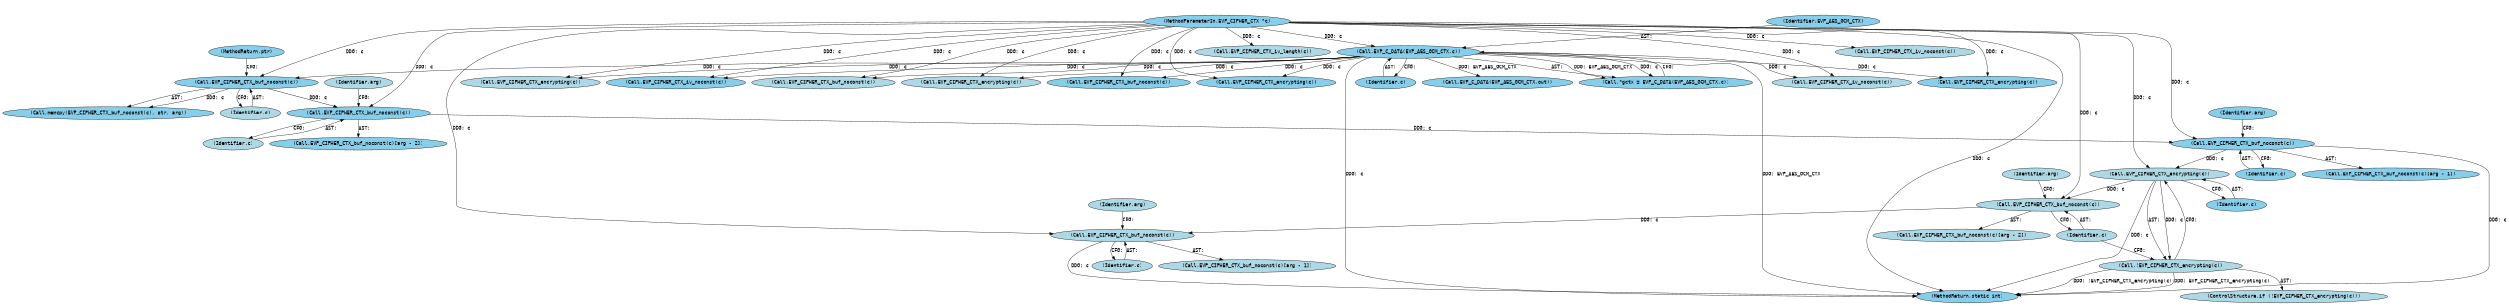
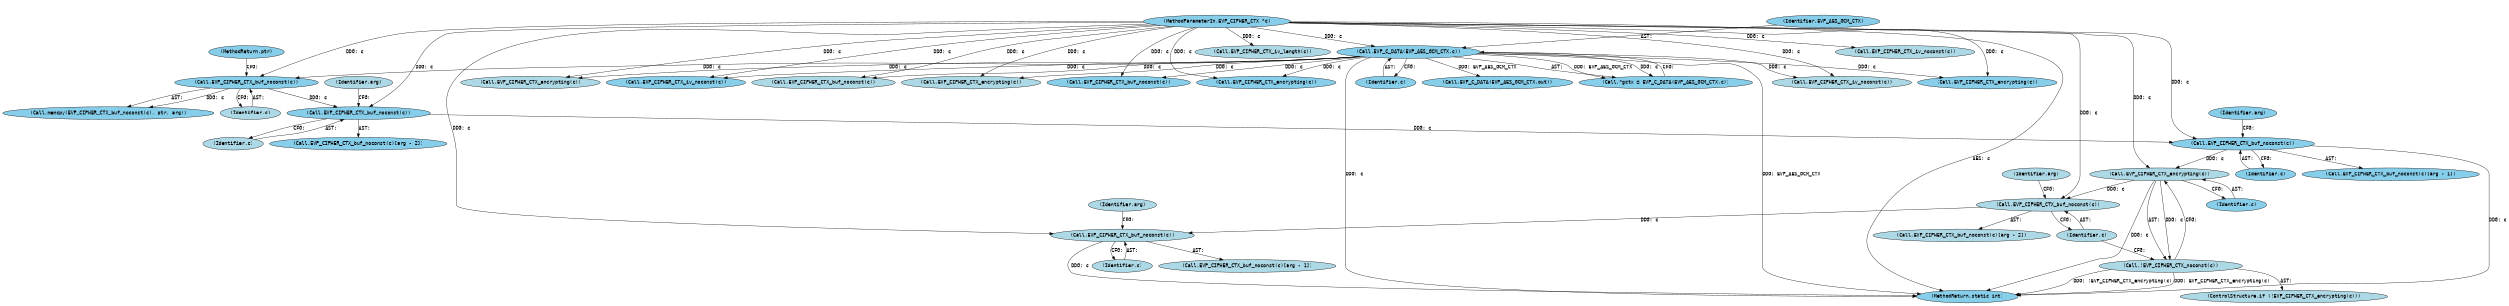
(1981, 159) -> (1981, 159)
(2171, 266) -> (2171, 266)
